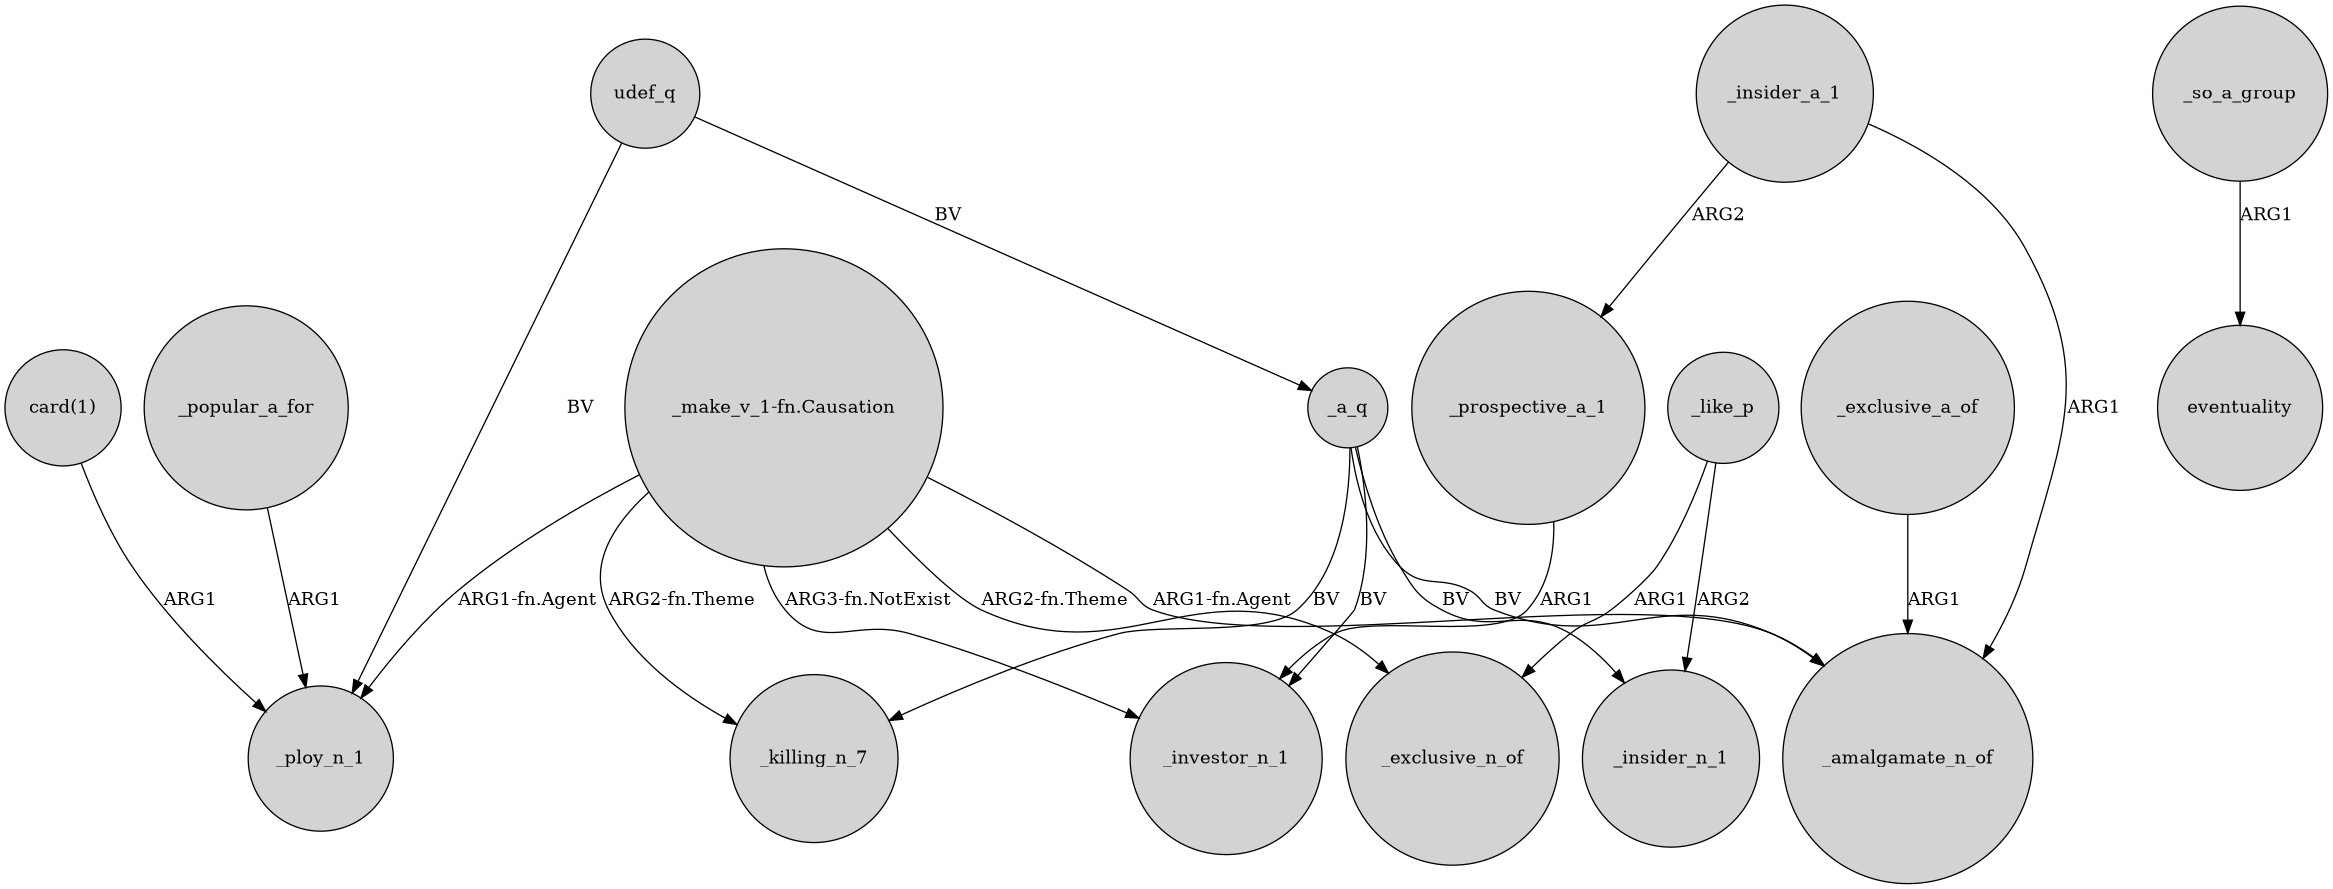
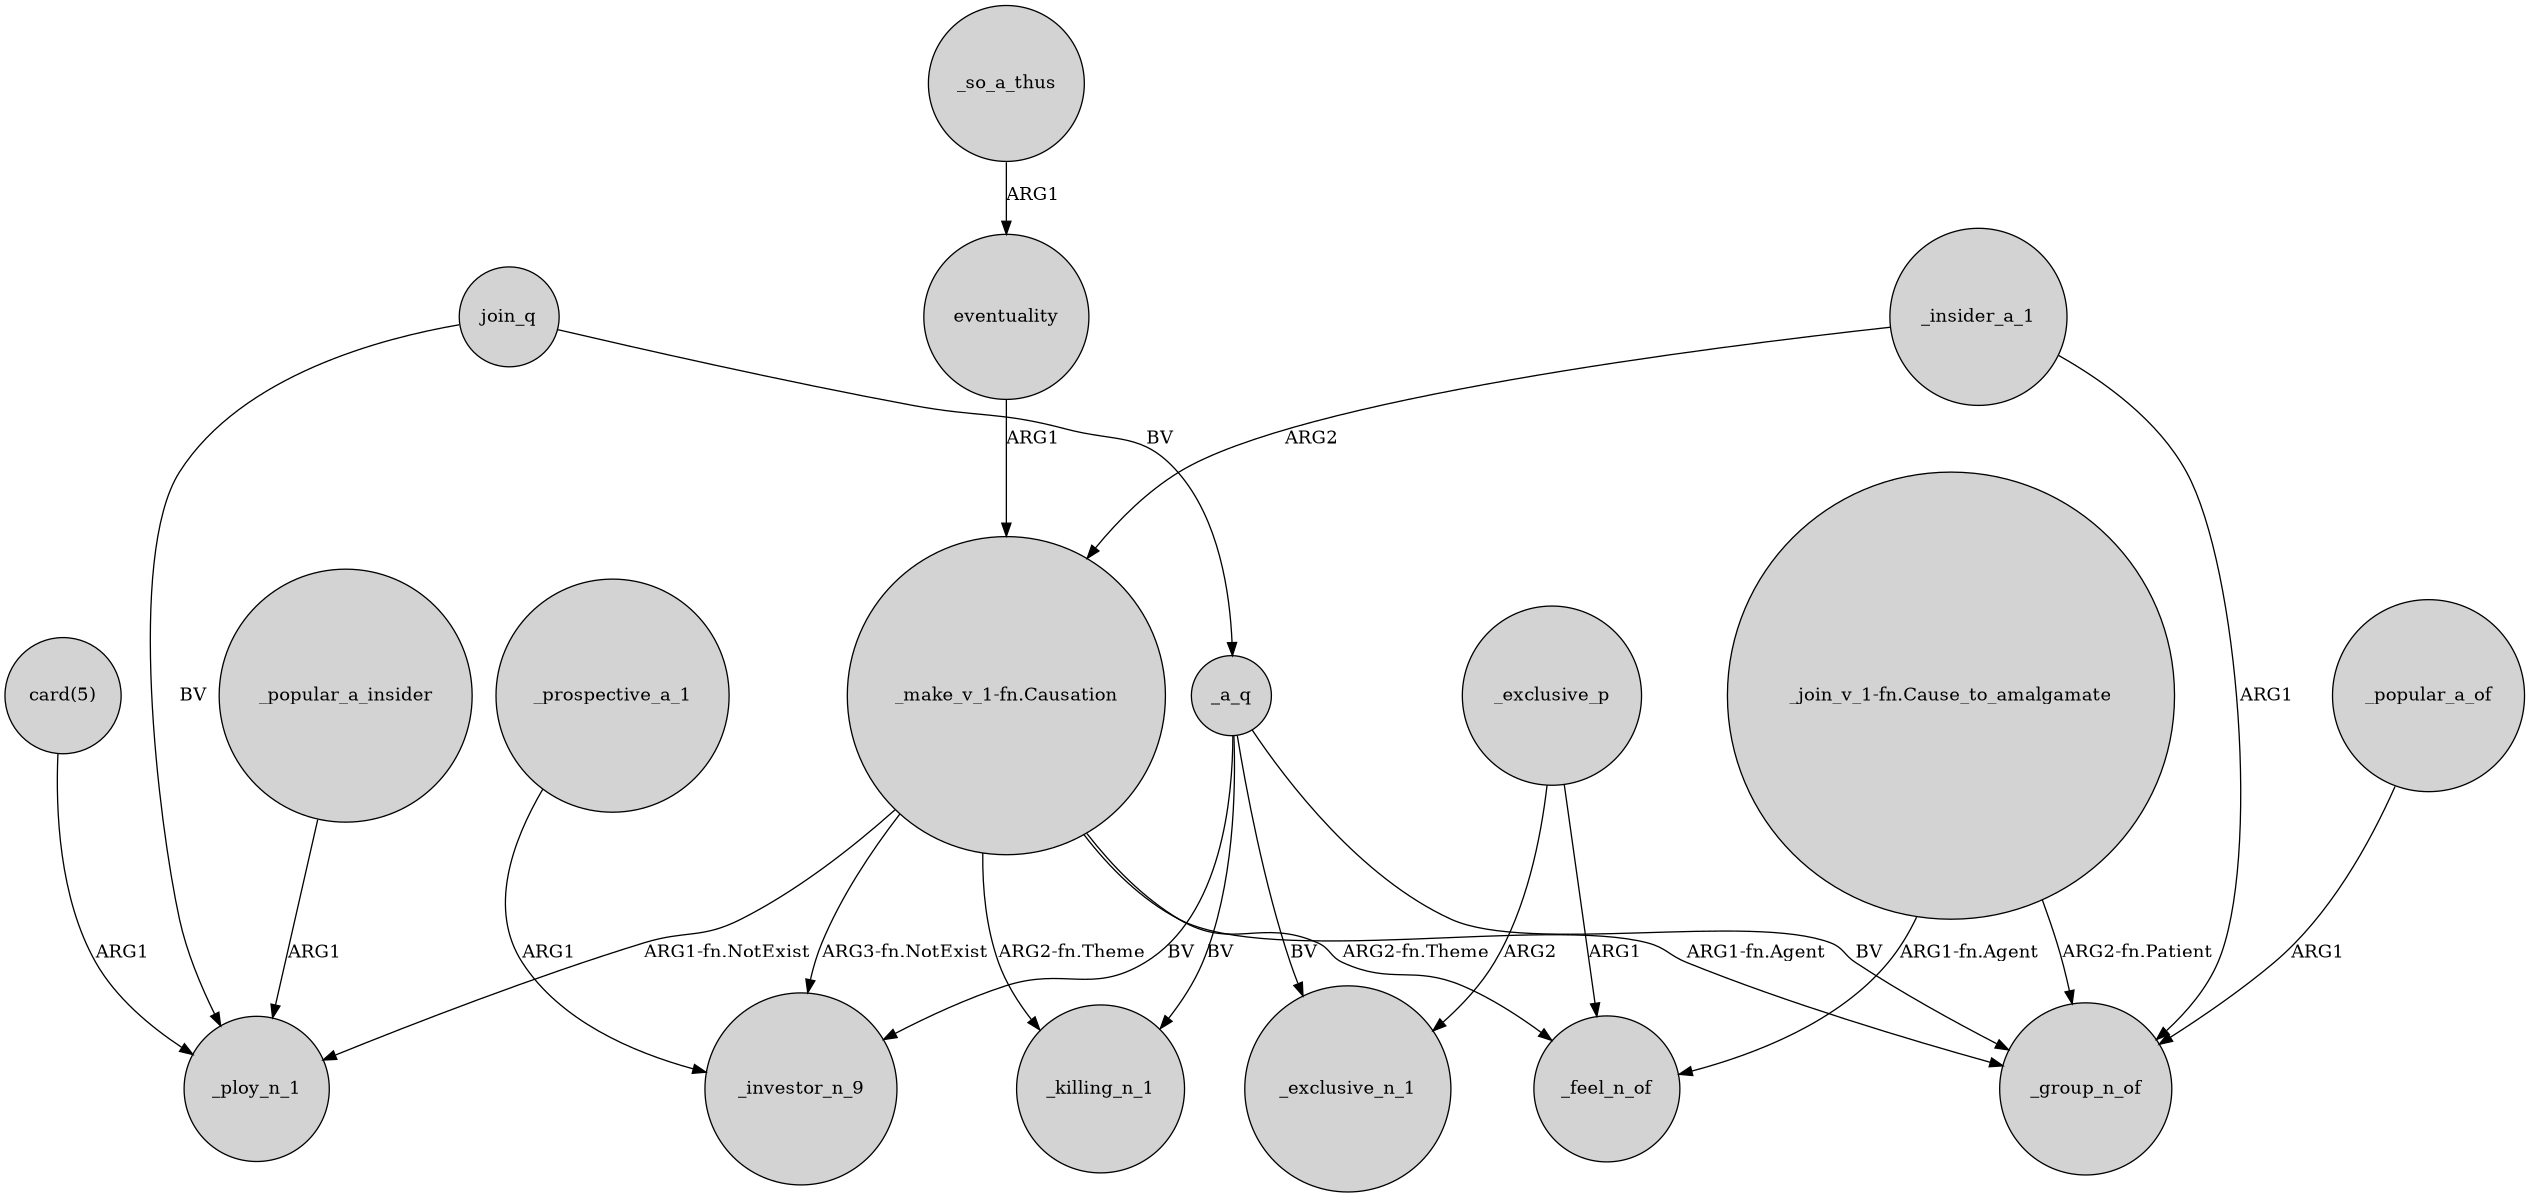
(645, 94) -> (509, 317)
(2240, 94) -> (1006, 83)
(1669, 234) -> (1474, 387)
(63, 408) -> (63, 696)
(246, 408) -> (346, 696)
(1723, 408) -> (1552, 696)
(1908, 408) -> (2429, 696)
none -> (1006, 461)
(528, 600) -> (727, 953)
none -> (1951, 696)
(814, 759) -> (1101, 1089)
(1226, 759) -> (801, 1089)
(1453, 759) -> (1607, 1089)
(1671, 759) -> (1348, 1089)
(1908, 759) -> (2086, 1089)
